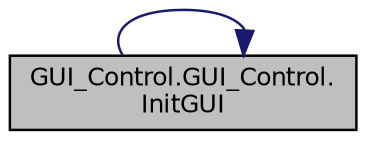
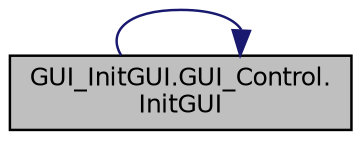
(183, 93) -> (181, 93)
